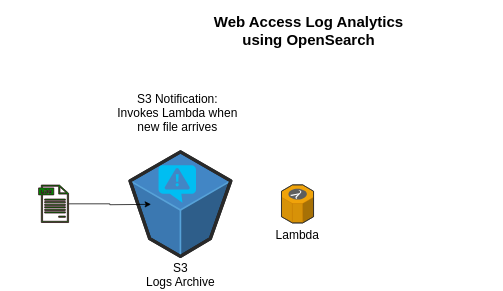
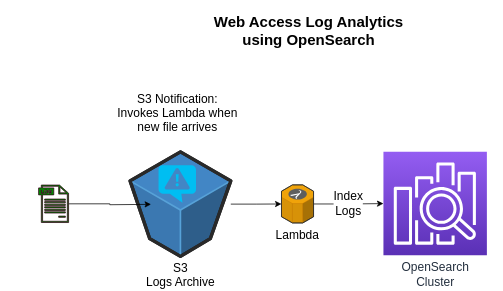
none -> (275, 204)
none -> (370, 204)
none -> (435, 204)
